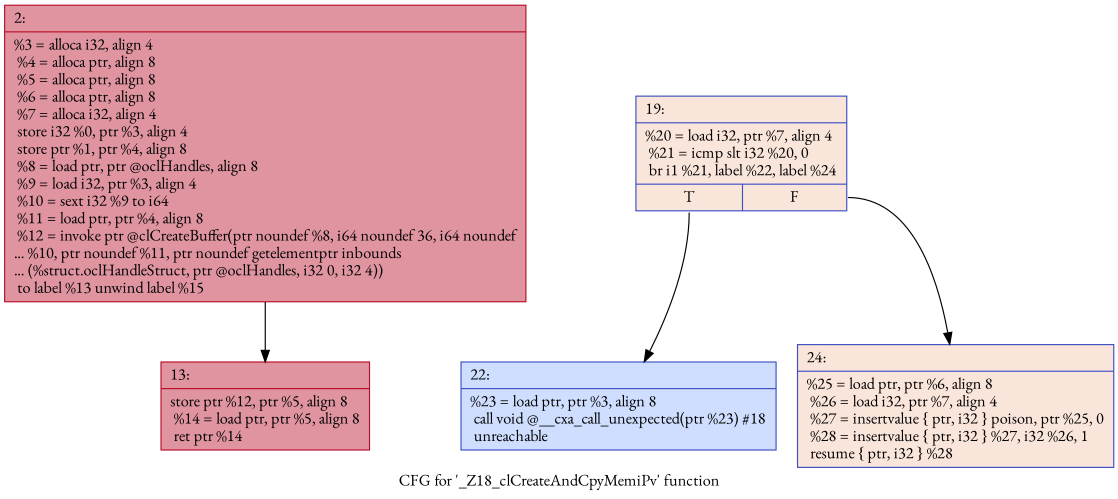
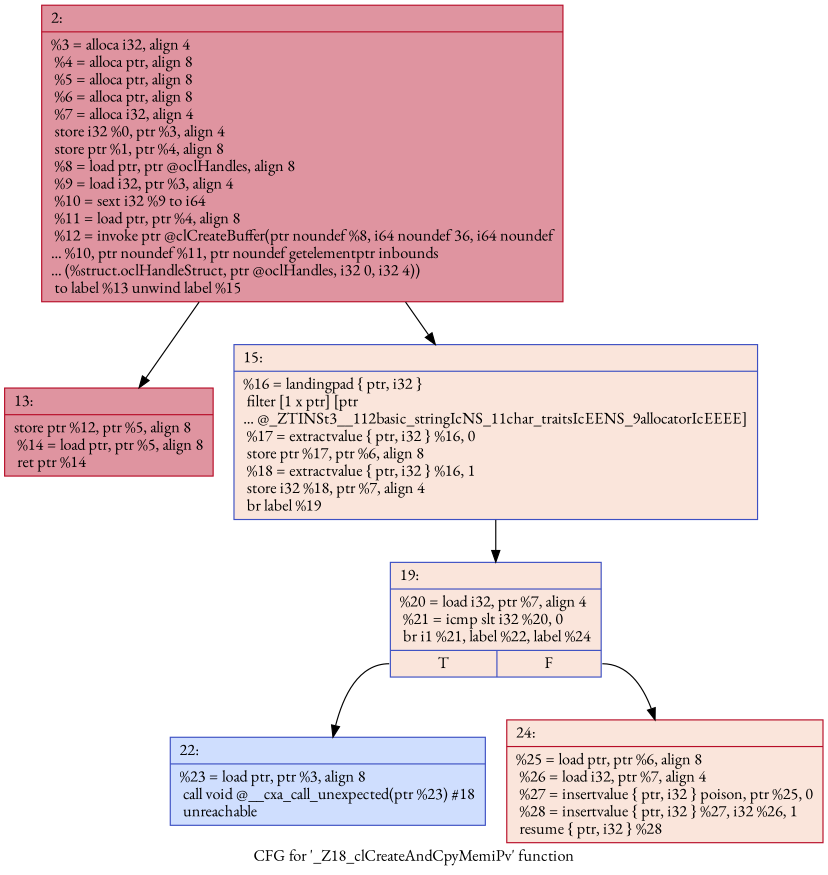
(956, 406) -> (665, 781)
none -> (496, 432)
